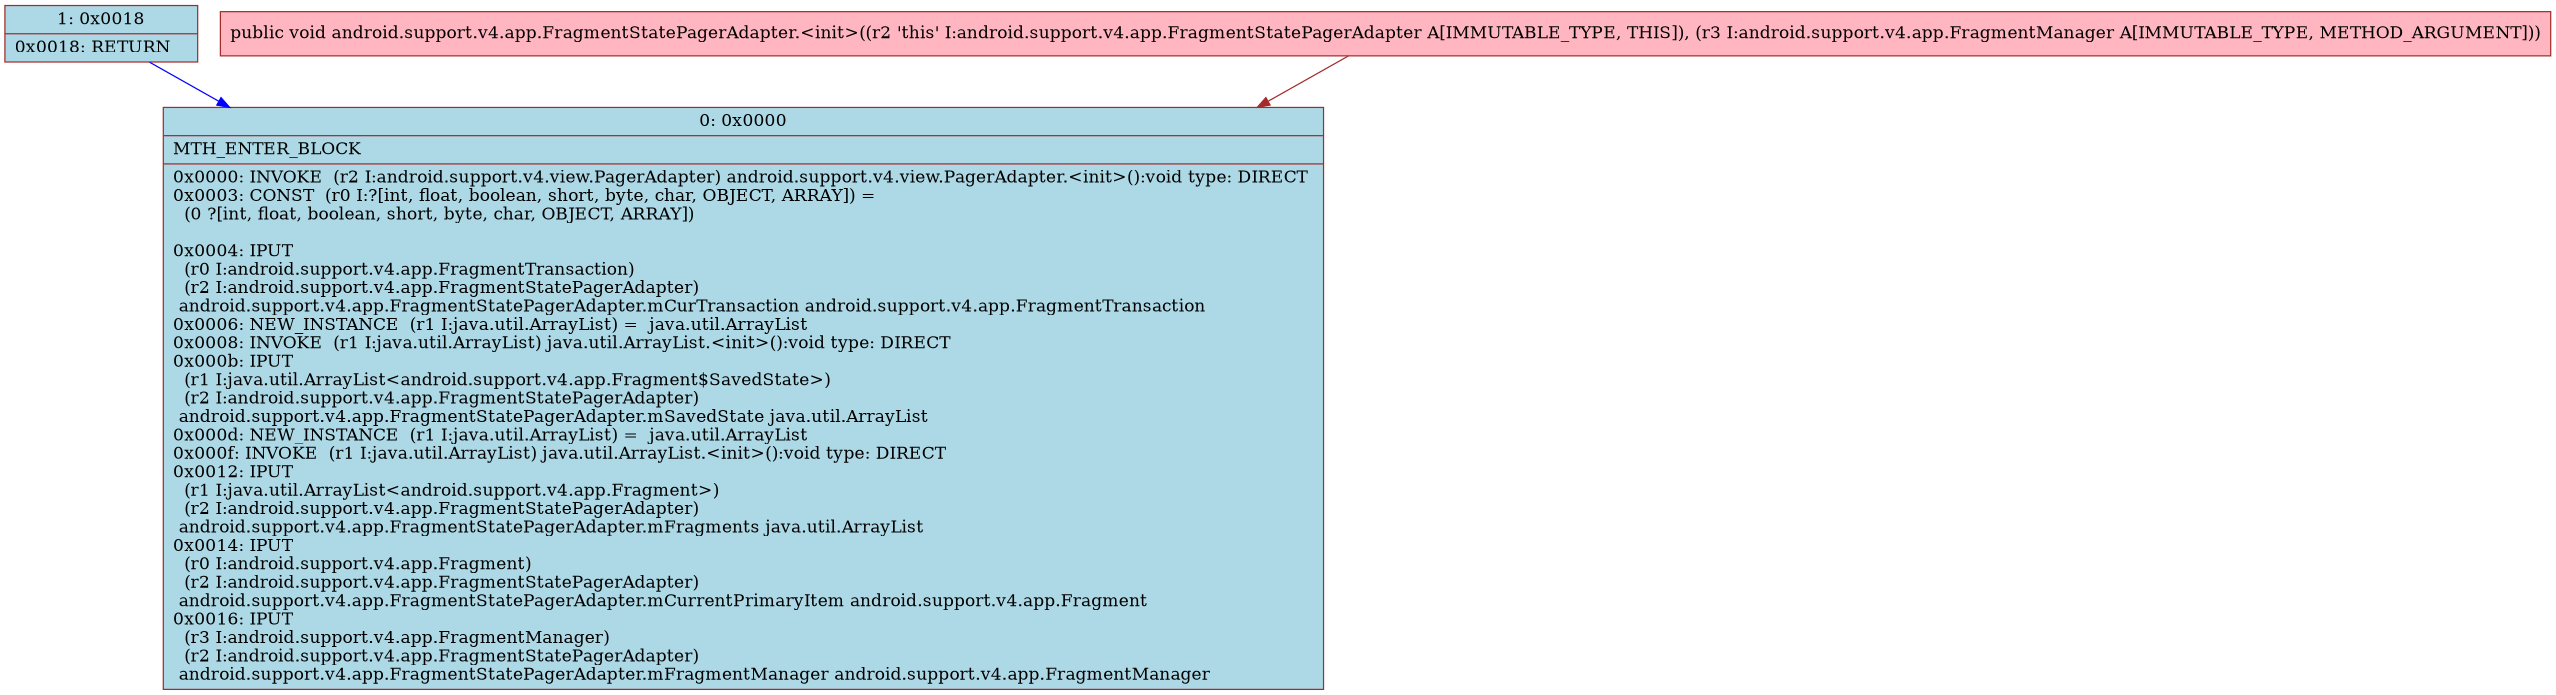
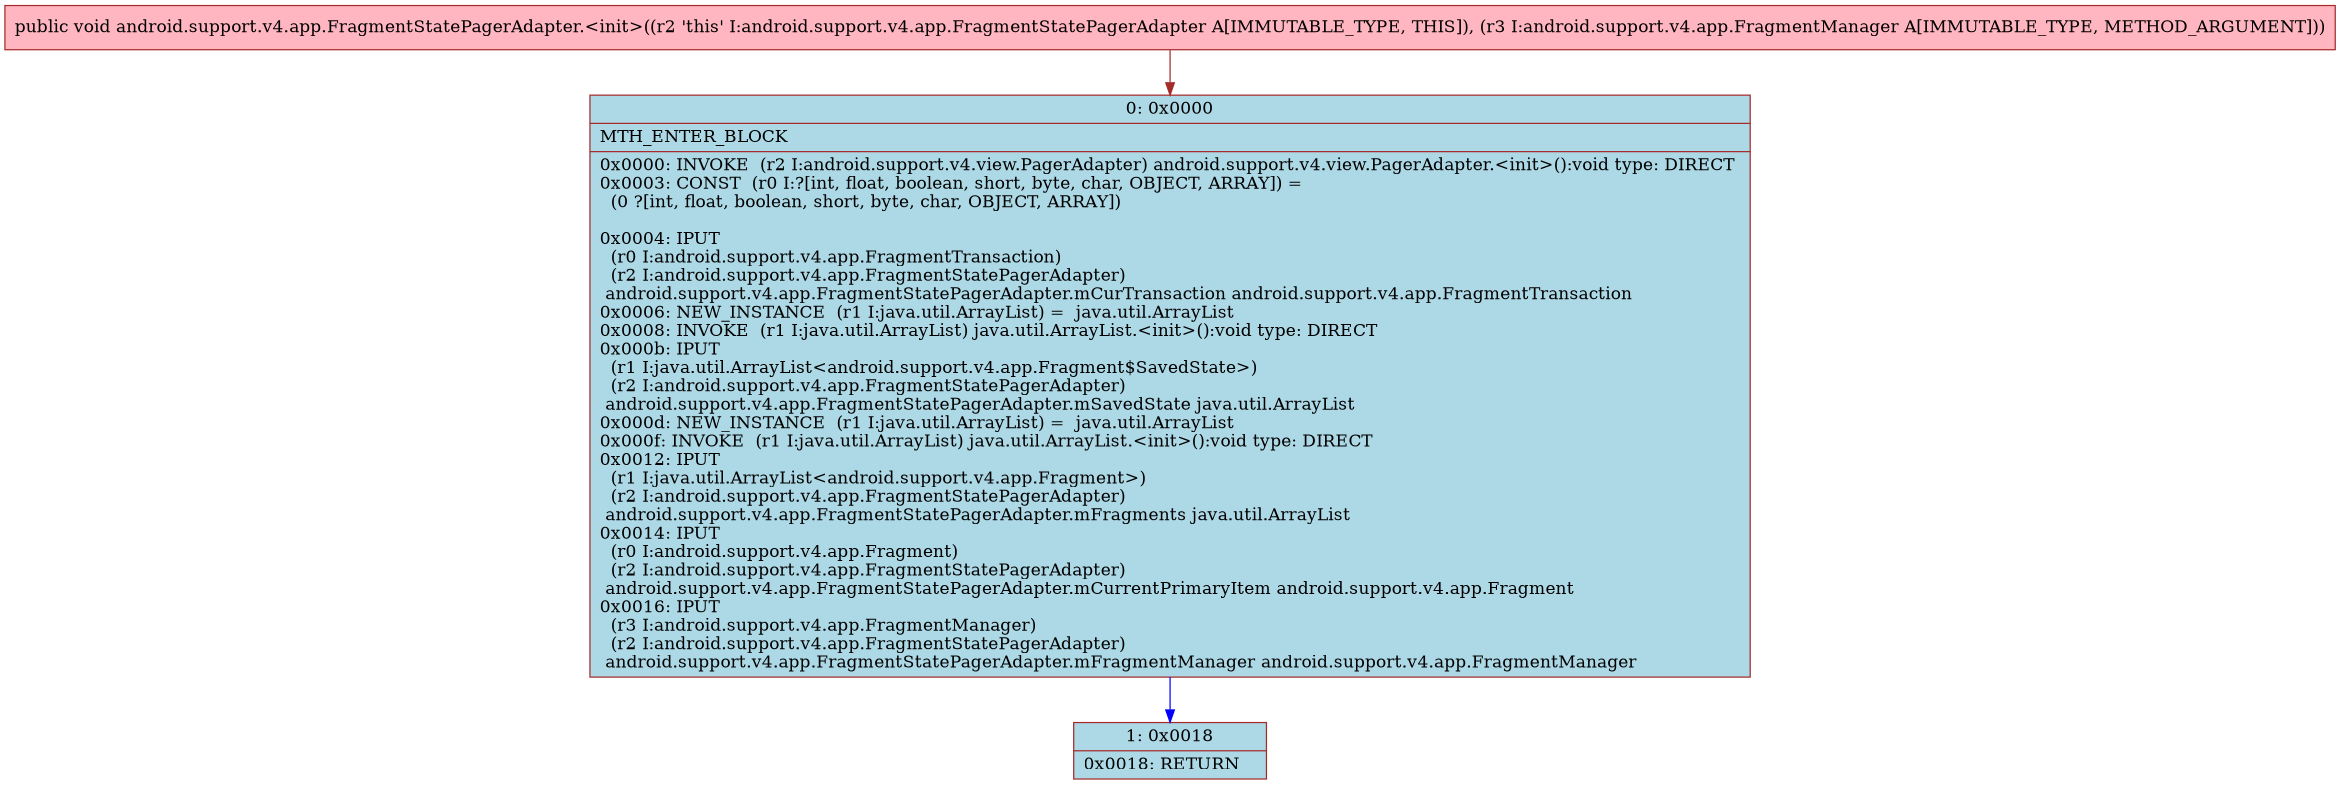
(184, 82) -> (1170, 693)
